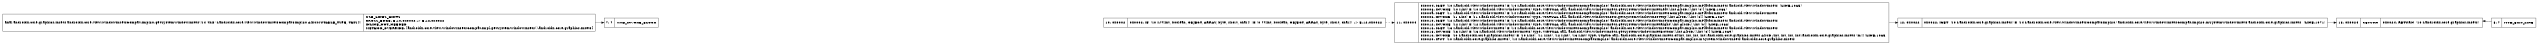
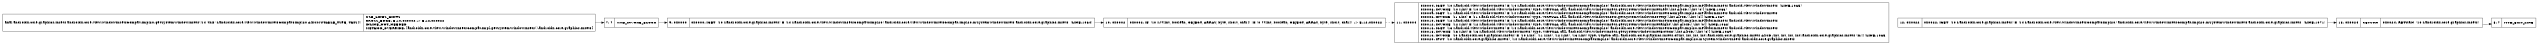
(2488, 21) -> (2486, 24)
none -> (881, 23)
(1892, 23) -> none
